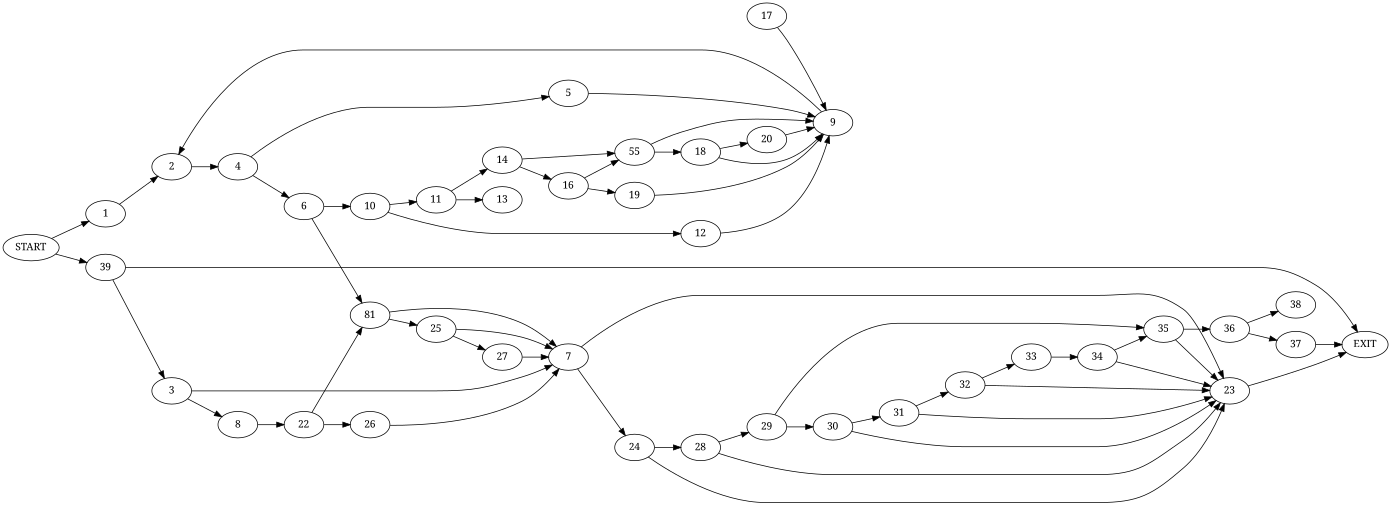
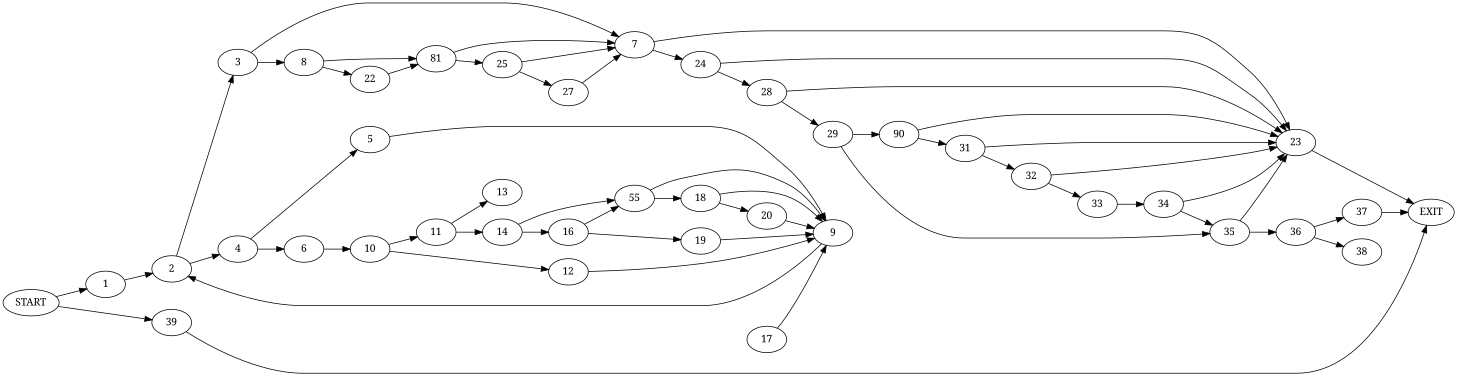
(335, 258) -> (366, 59)
(137, 326) -> (204, 169)
(370, 425) -> none
(833, 427) -> (899, 134)
